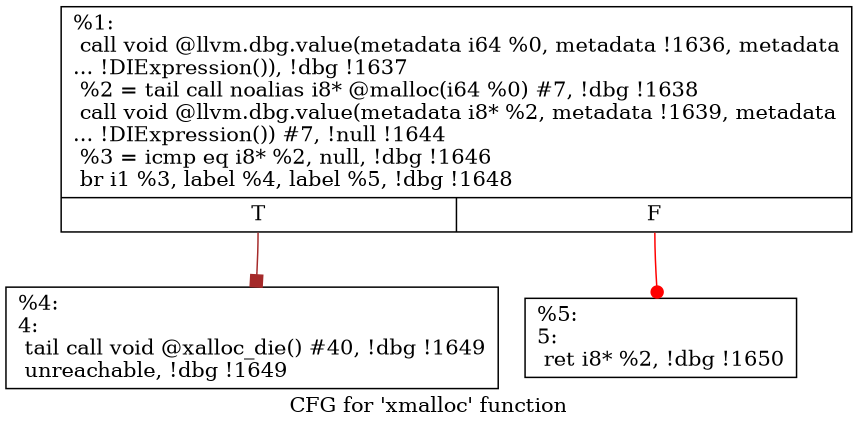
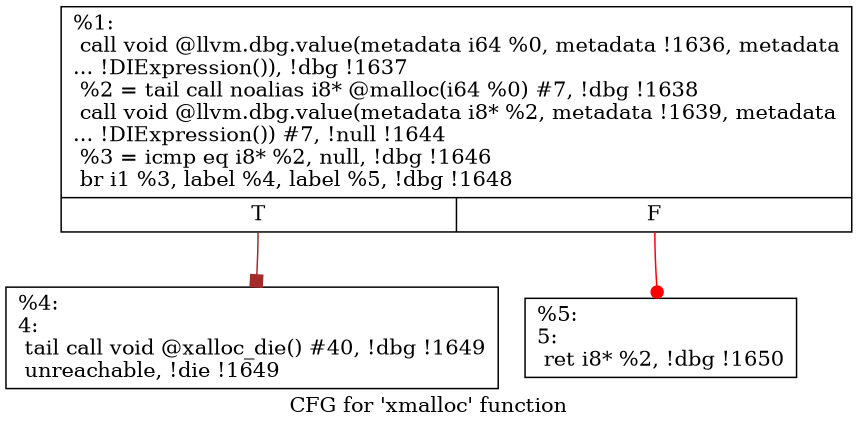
(153, 371) -> (149, 371)
